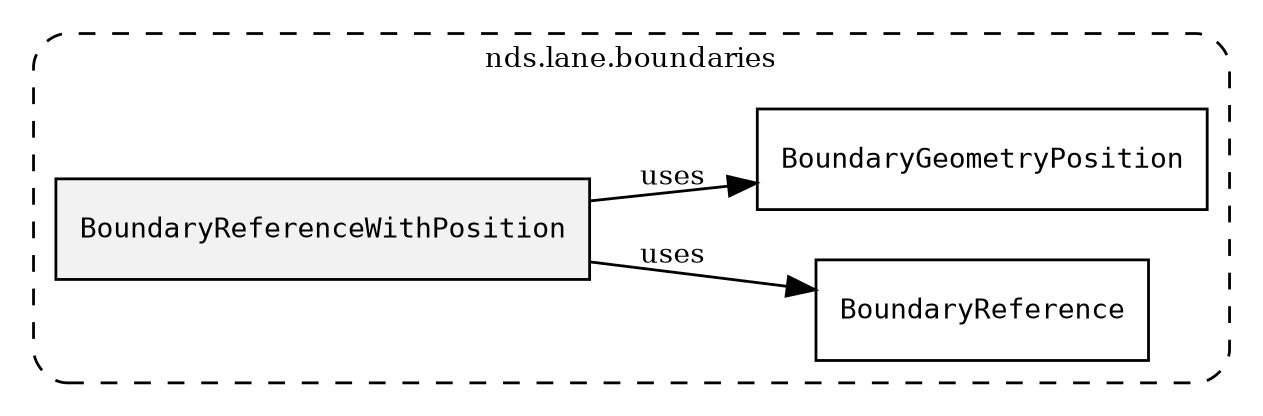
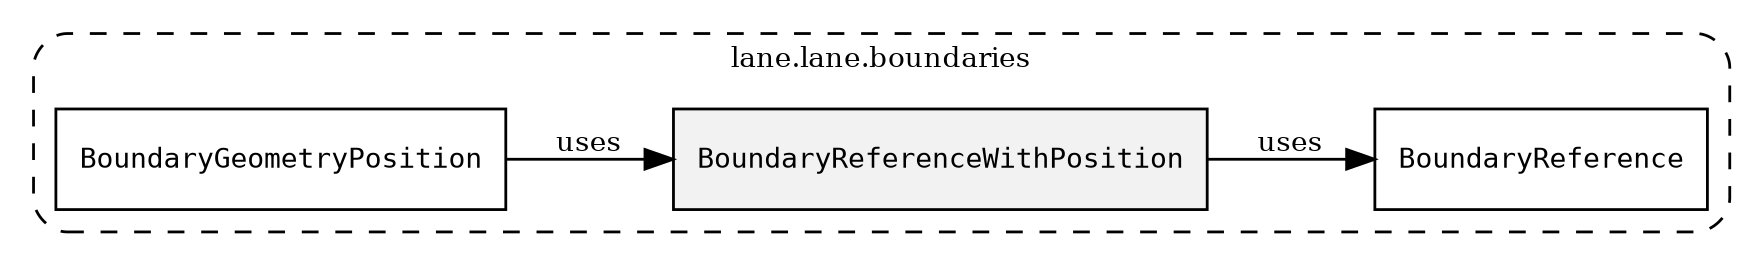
(632, 60) -> (882, 60)
(659, 194) -> (575, 159)
